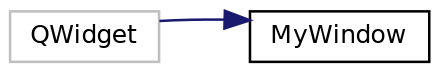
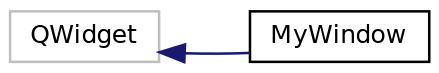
(192, 20) -> (217, 54)
